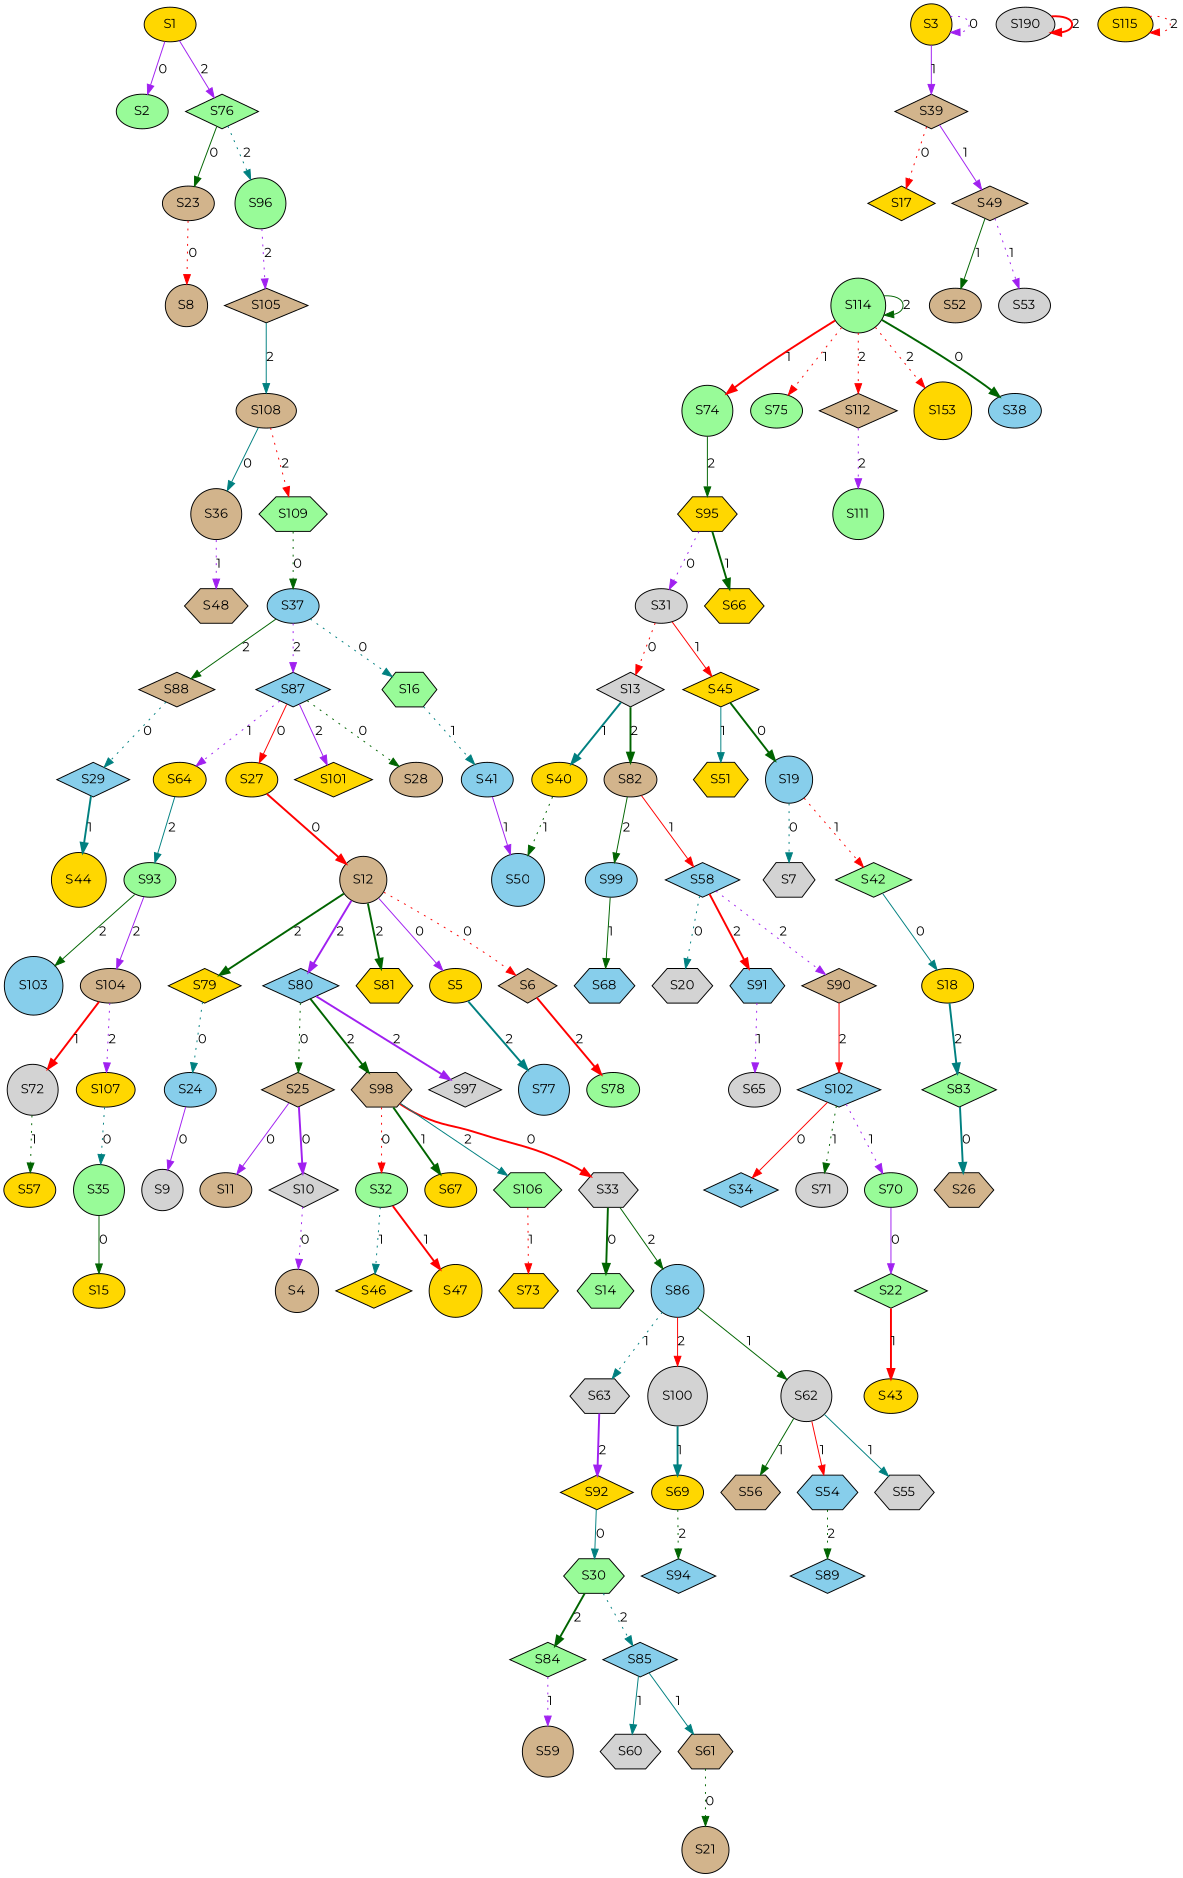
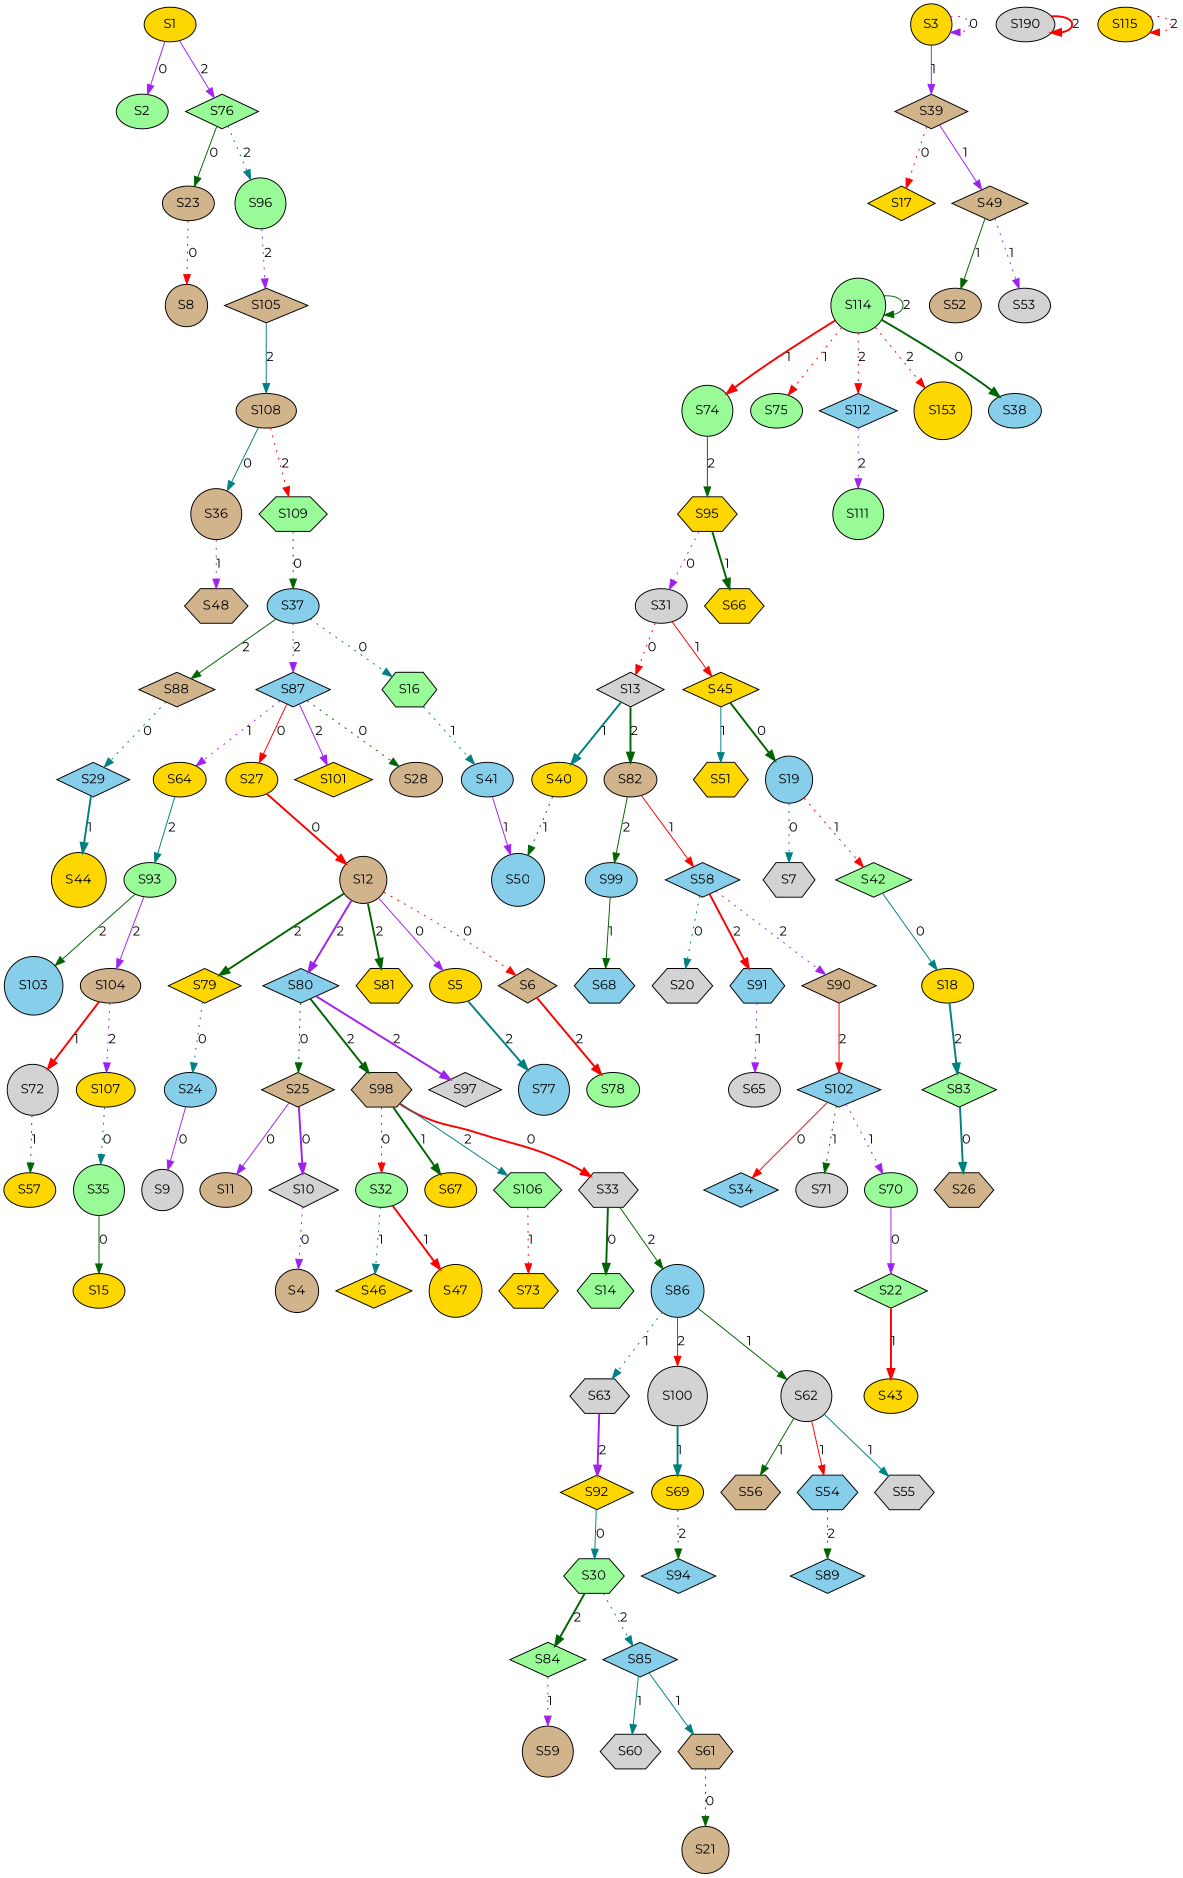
(858, 411) -> (858, 411)
